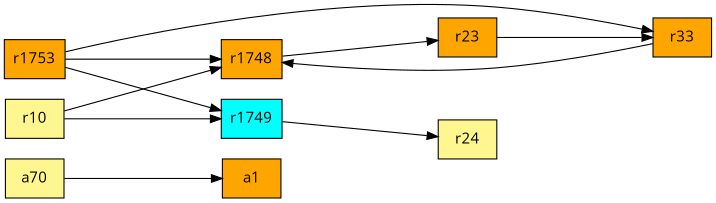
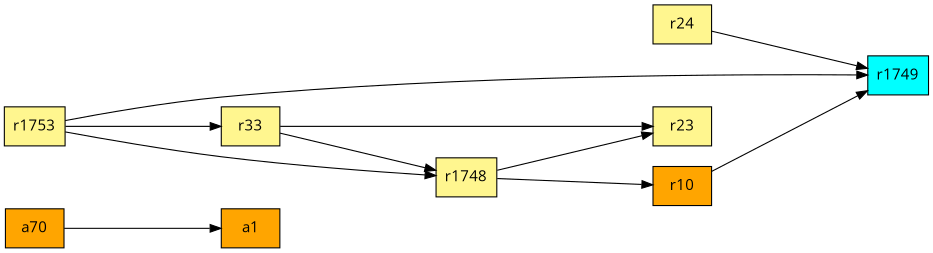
(468, 37) -> (682, 126)
(569, 37) -> (461, 126)
(682, 37) -> (251, 126)
(35, 59) -> (35, 126)
(252, 59) -> (466, 177)
(130, 93) -> (569, 181)
(35, 119) -> (682, 186)
(355, 129) -> (784, 48)
(35, 178) -> (35, 228)
